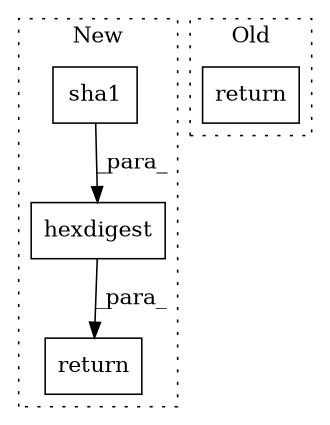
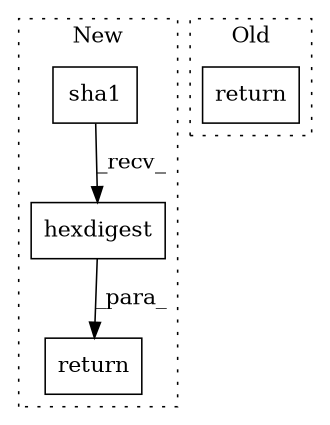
(132, 163) -> (132, 163)
